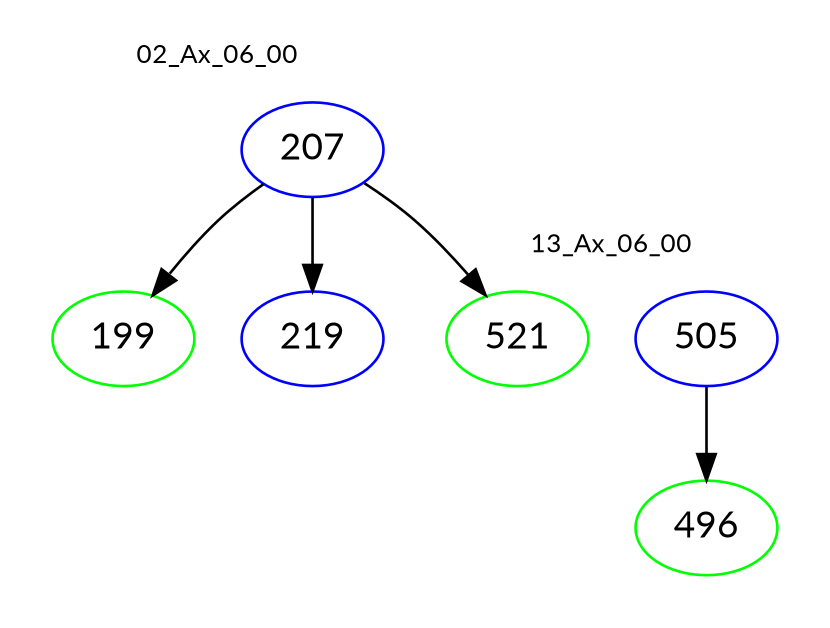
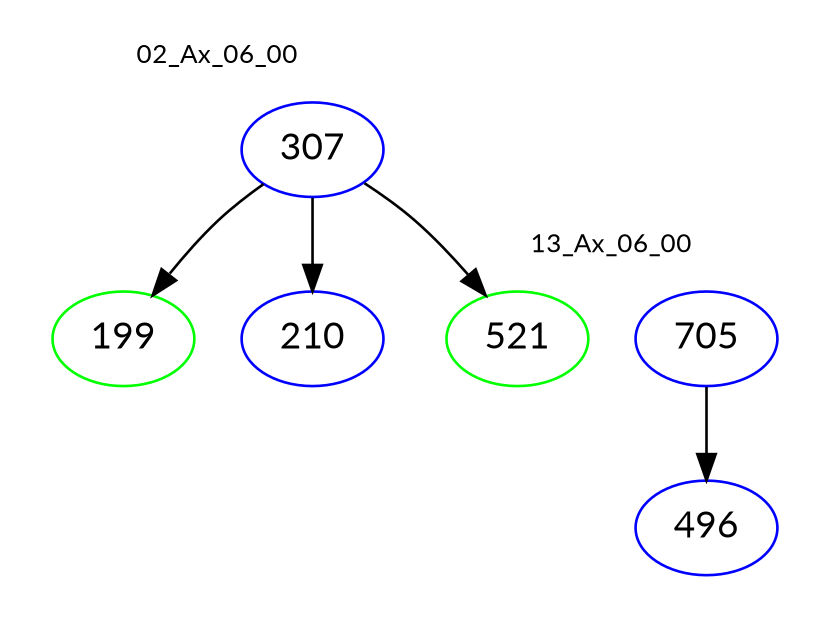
(313, 150) -> (313, 150)
(313, 339) -> (313, 339)
(706, 339) -> (706, 339)
(706, 528) -> (706, 528)
